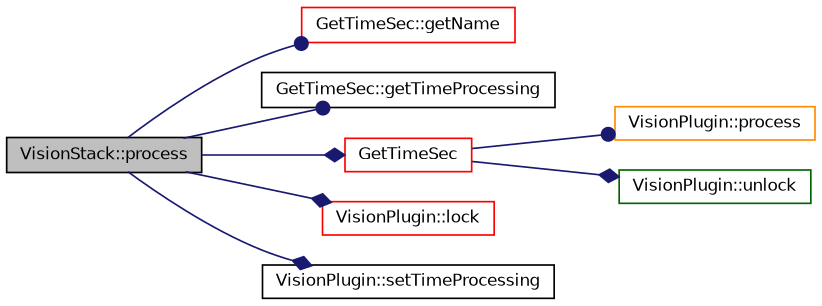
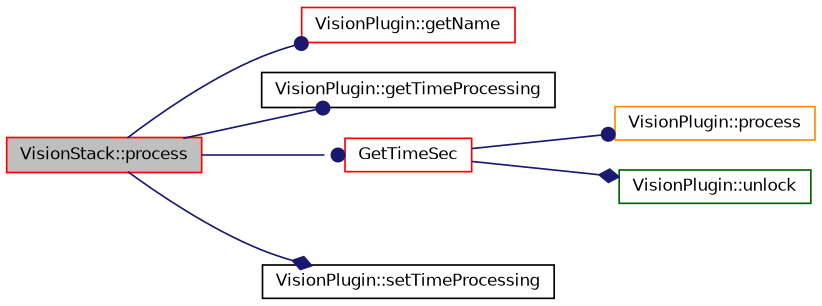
(408, 25) -> (408, 25)
(408, 90) -> (408, 90)
(104, 155) -> (104, 155)
(263, 155) -> (263, 155)
(408, 218) -> none
